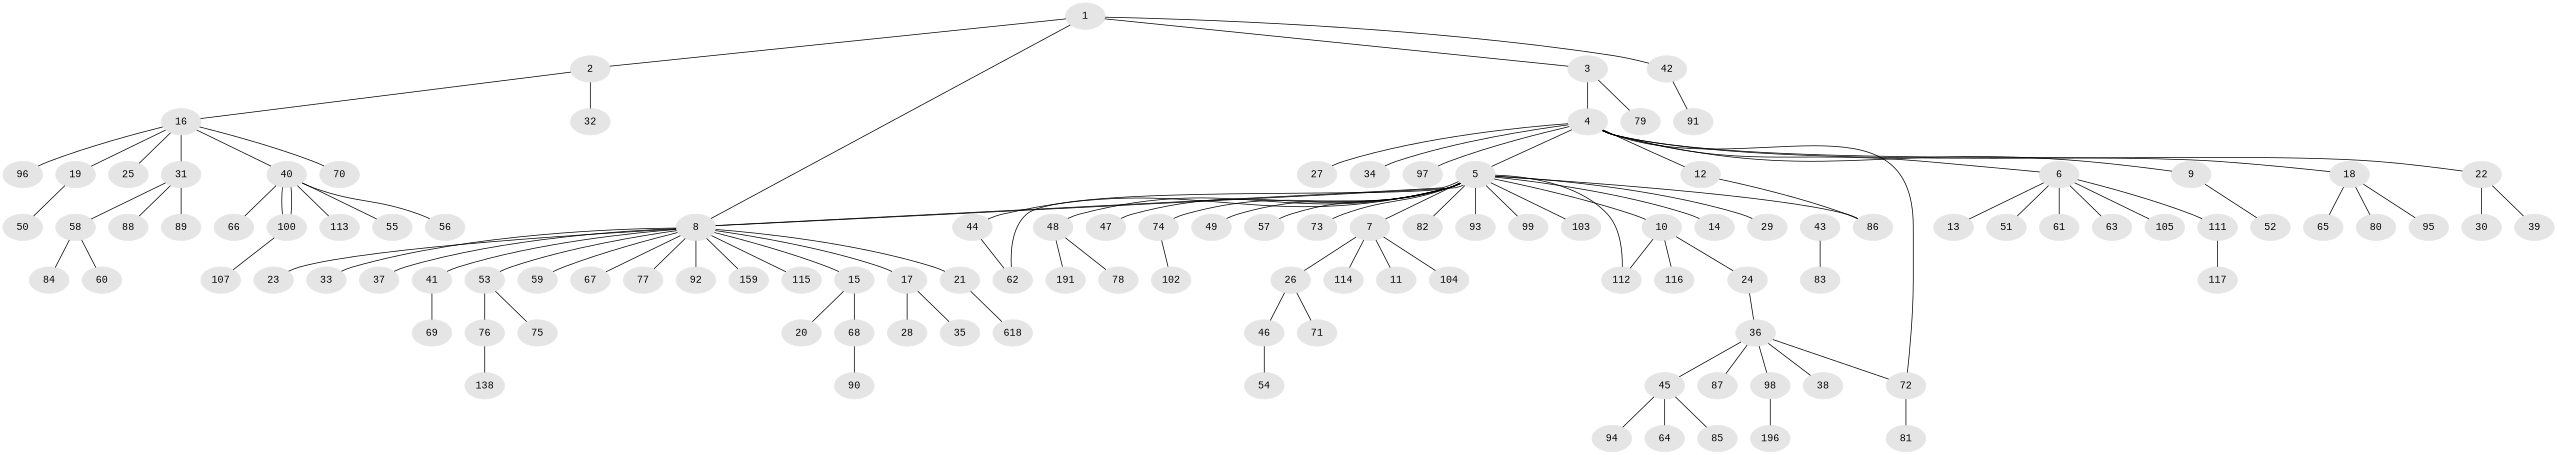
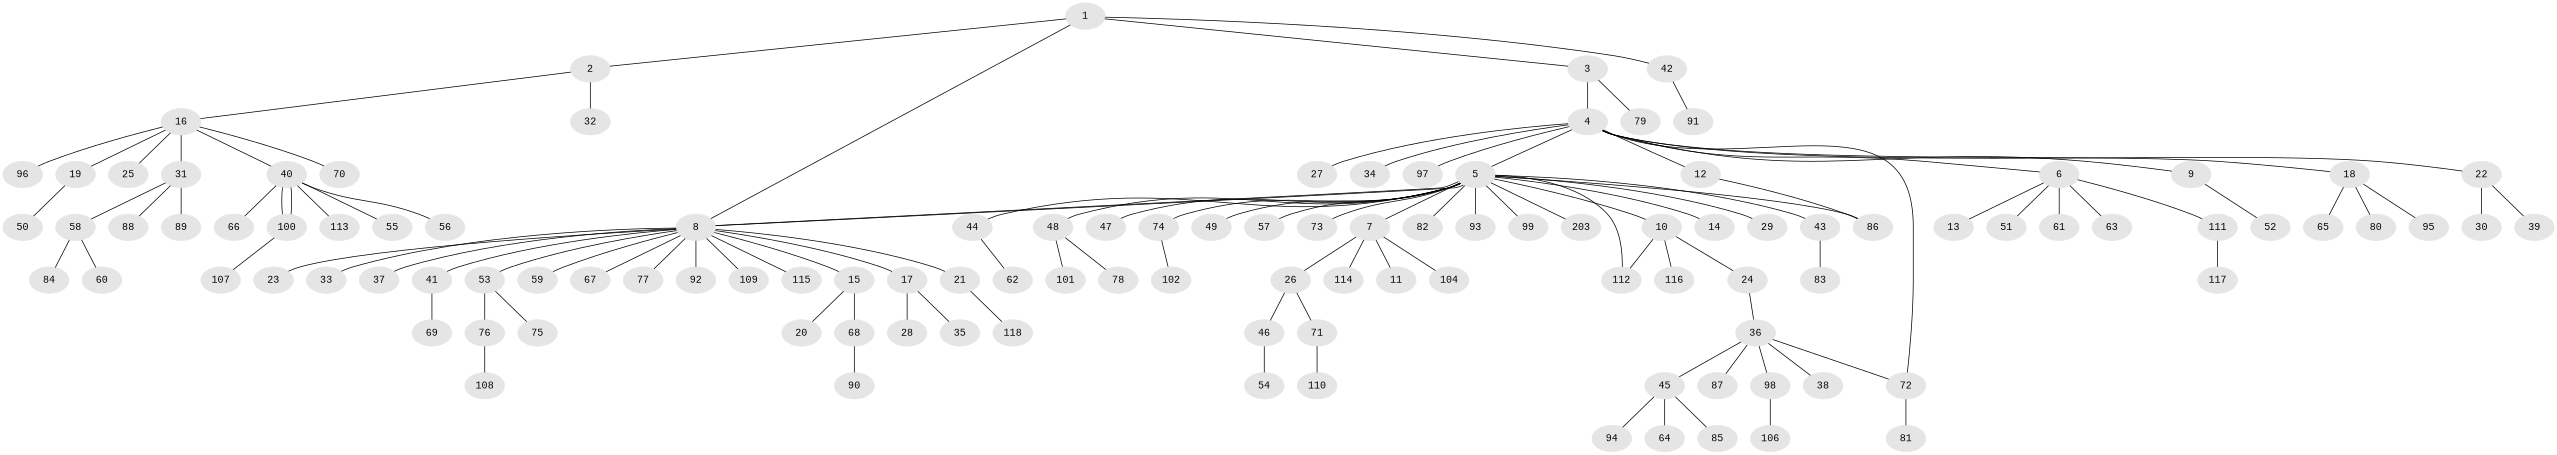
(1227, 194) -> (1652, 187)
(1581, 227) -> (1581, 227)
(2165, 227) -> none
(749, 280) -> (749, 280)
(1066, 280) -> (1066, 280)
(1013, 333) -> (1013, 333)
(485, 386) -> (485, 386)
none -> (1317, 386)
(1770, 439) -> (1770, 439)
